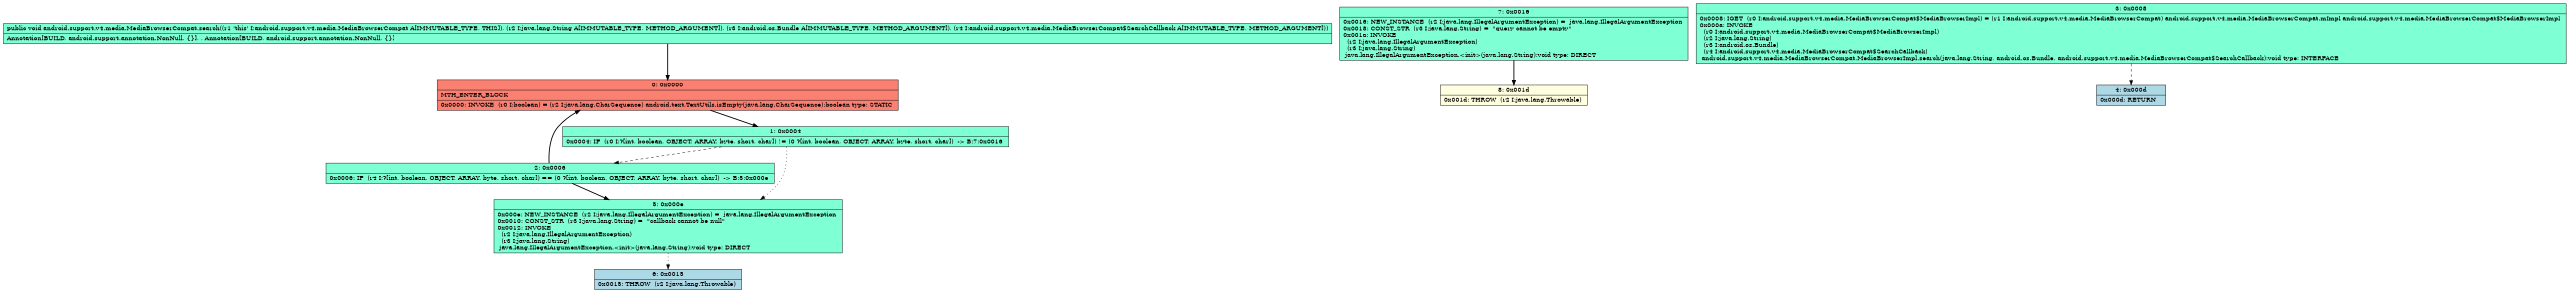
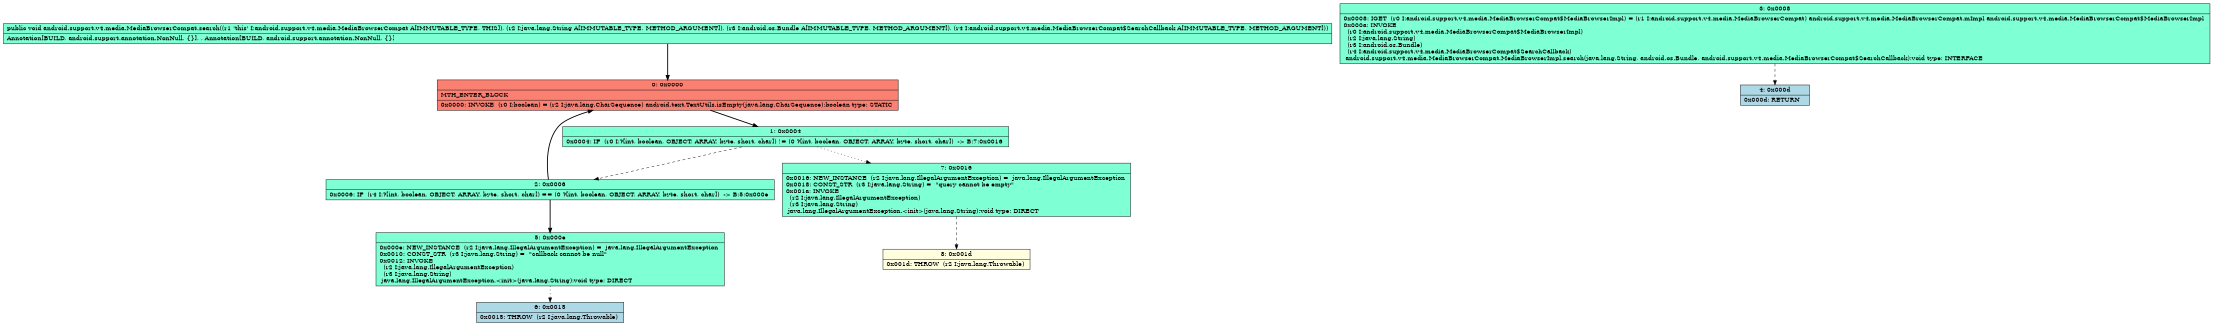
(1514, 70) -> (957, 231)
(783, 175) -> (842, 154)
